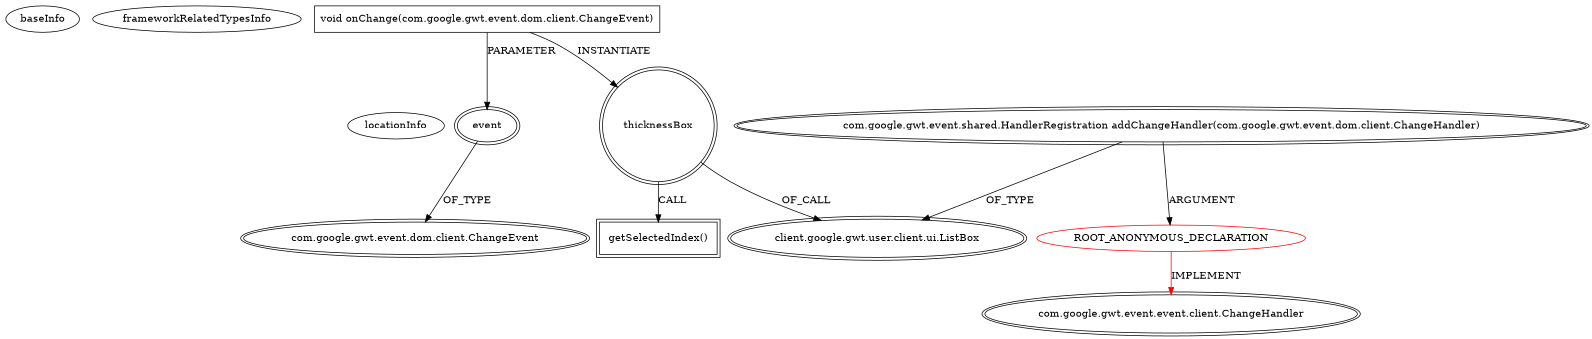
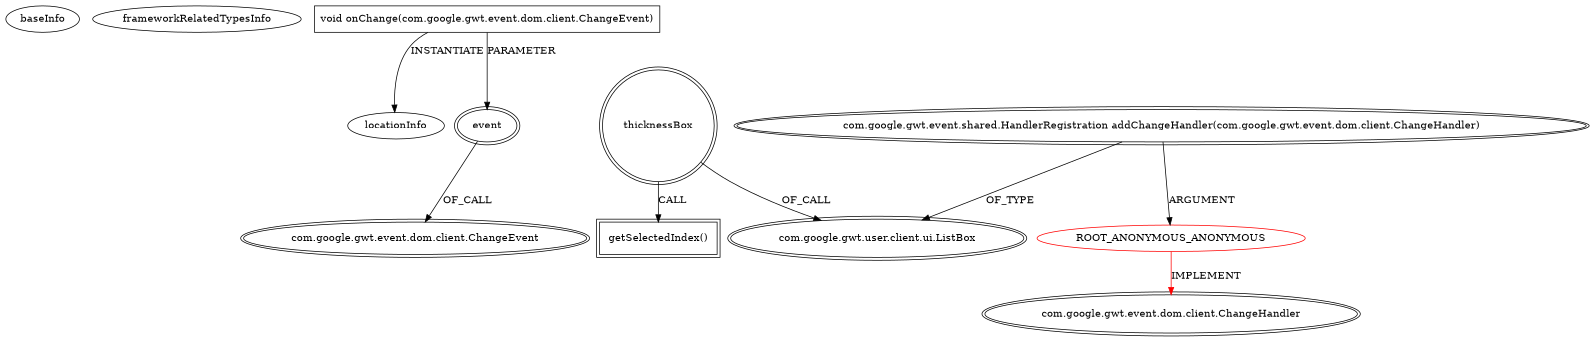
(573, 54) -> (401, 63)
(468, 200) -> (468, 200)
(877, 238) -> (877, 238)
(1171, 238) -> (1171, 238)
(1171, 314) -> (1171, 314)
